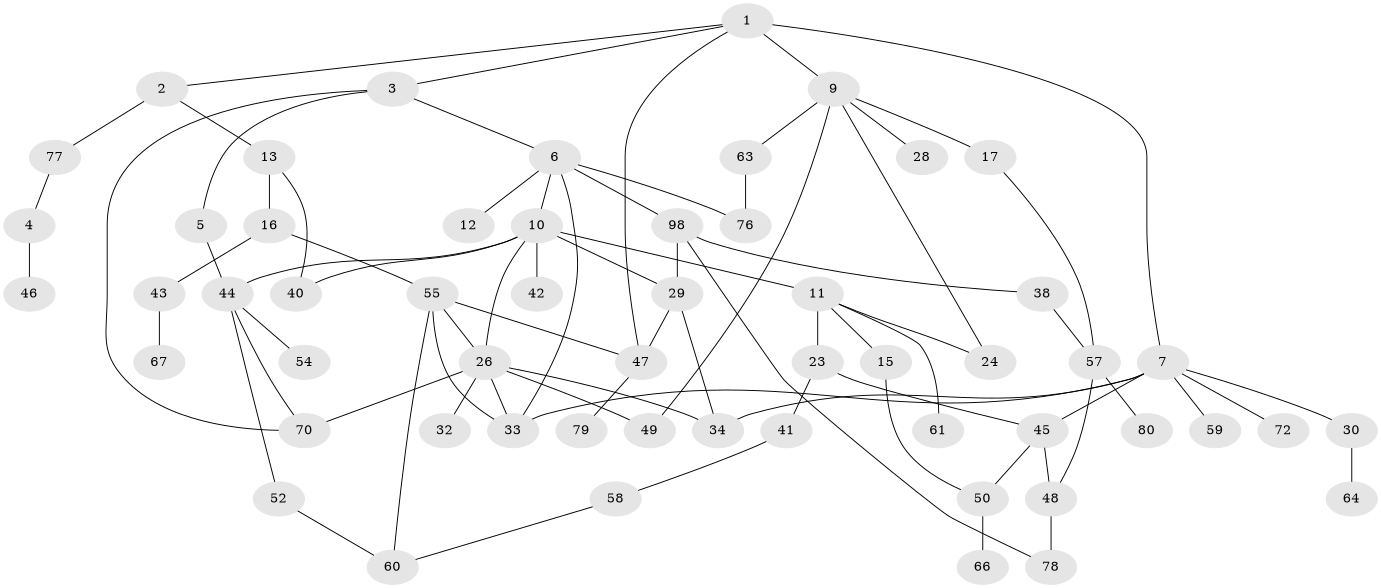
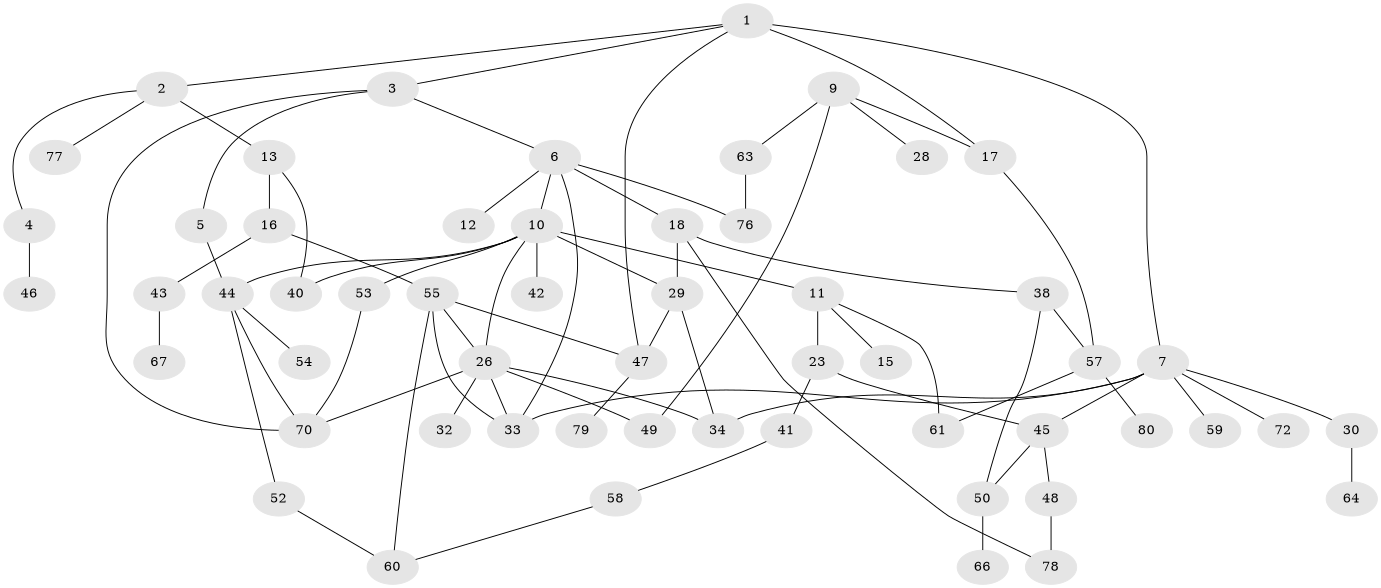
(791, 55) -> (877, 77)
(42, 191) -> (42, 120)
(677, 226) -> (677, 226)
none -> (364, 294)
(990, 362) -> none
(1081, 433) -> (1031, 390)
(904, 448) -> (1012, 405)
